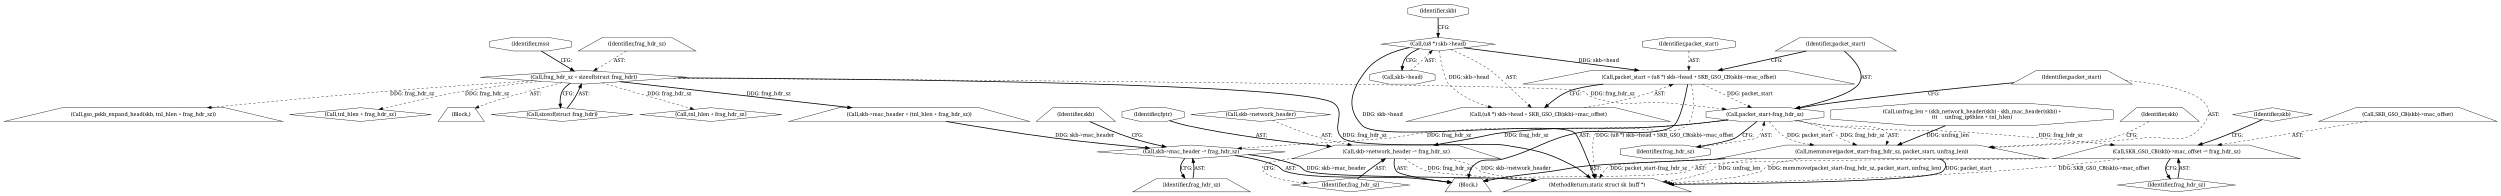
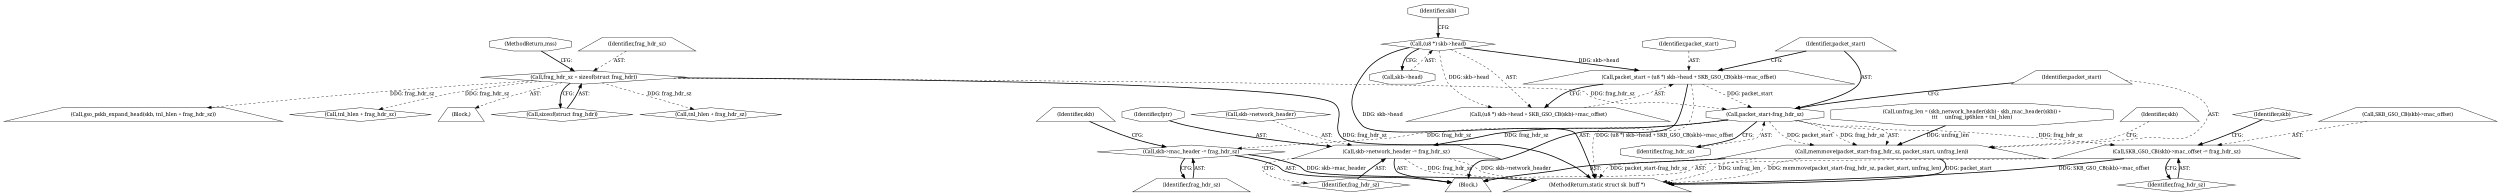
(530, 44) -> (530, 44)
(909, 115) -> none
(1943, 174) -> (1943, 174)
